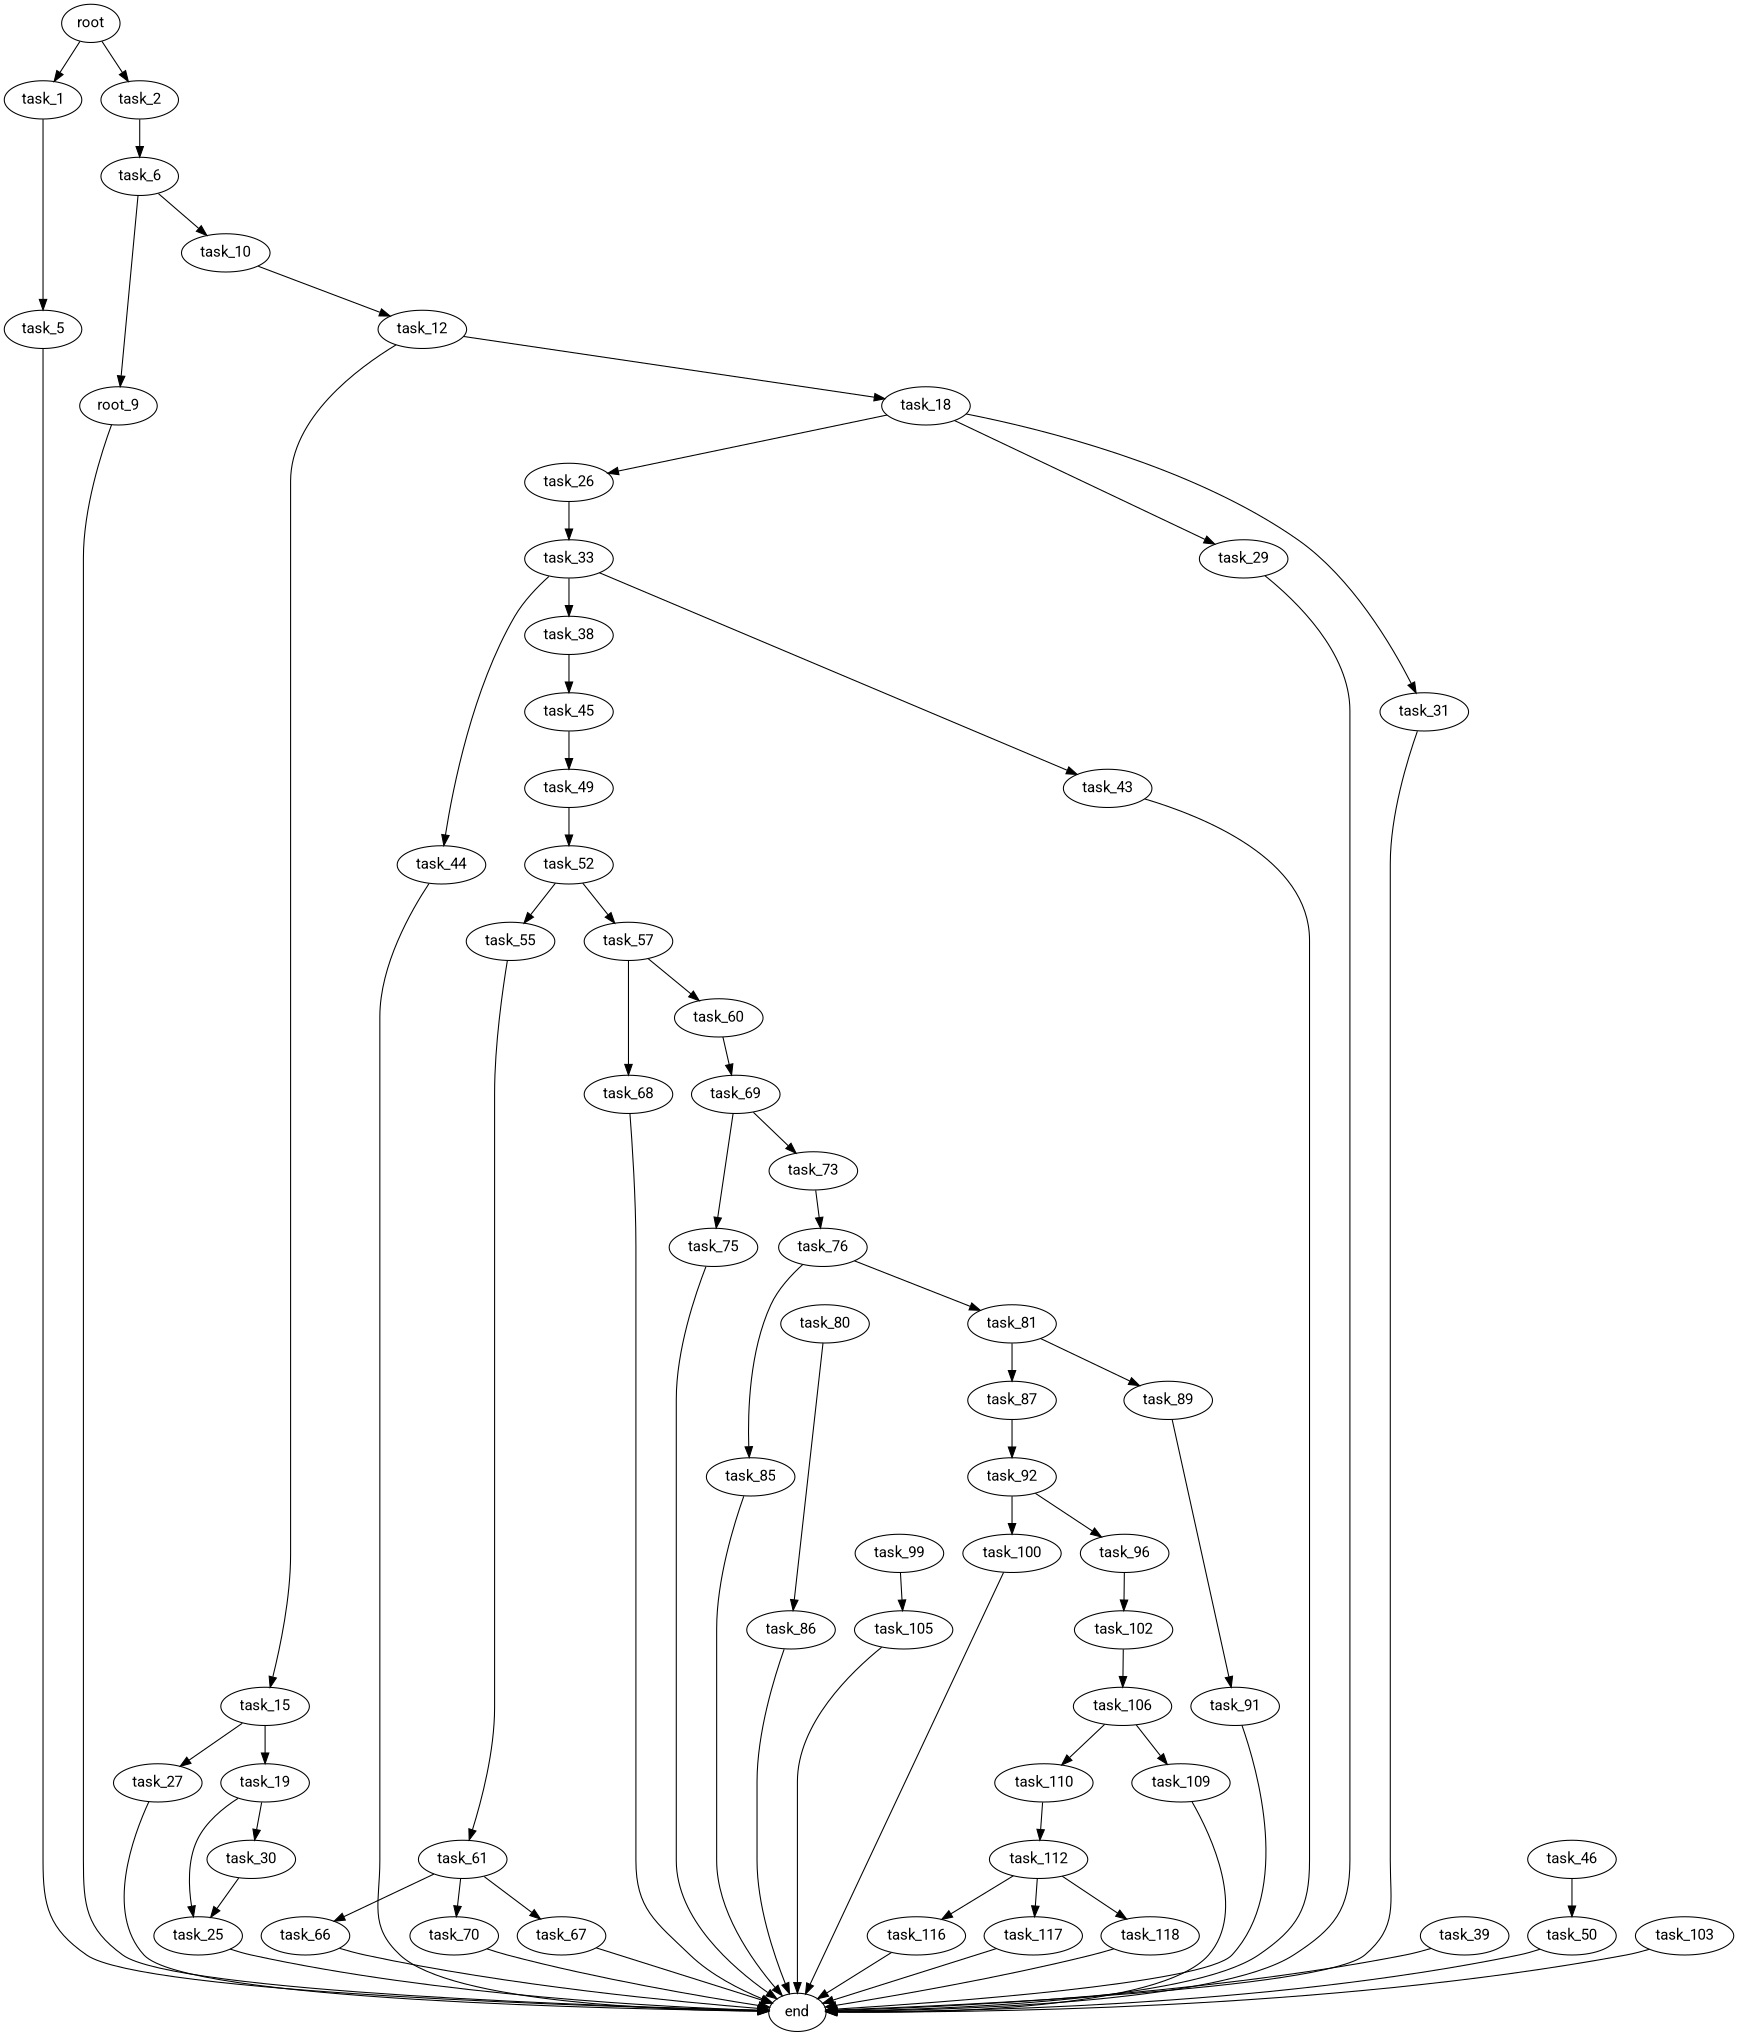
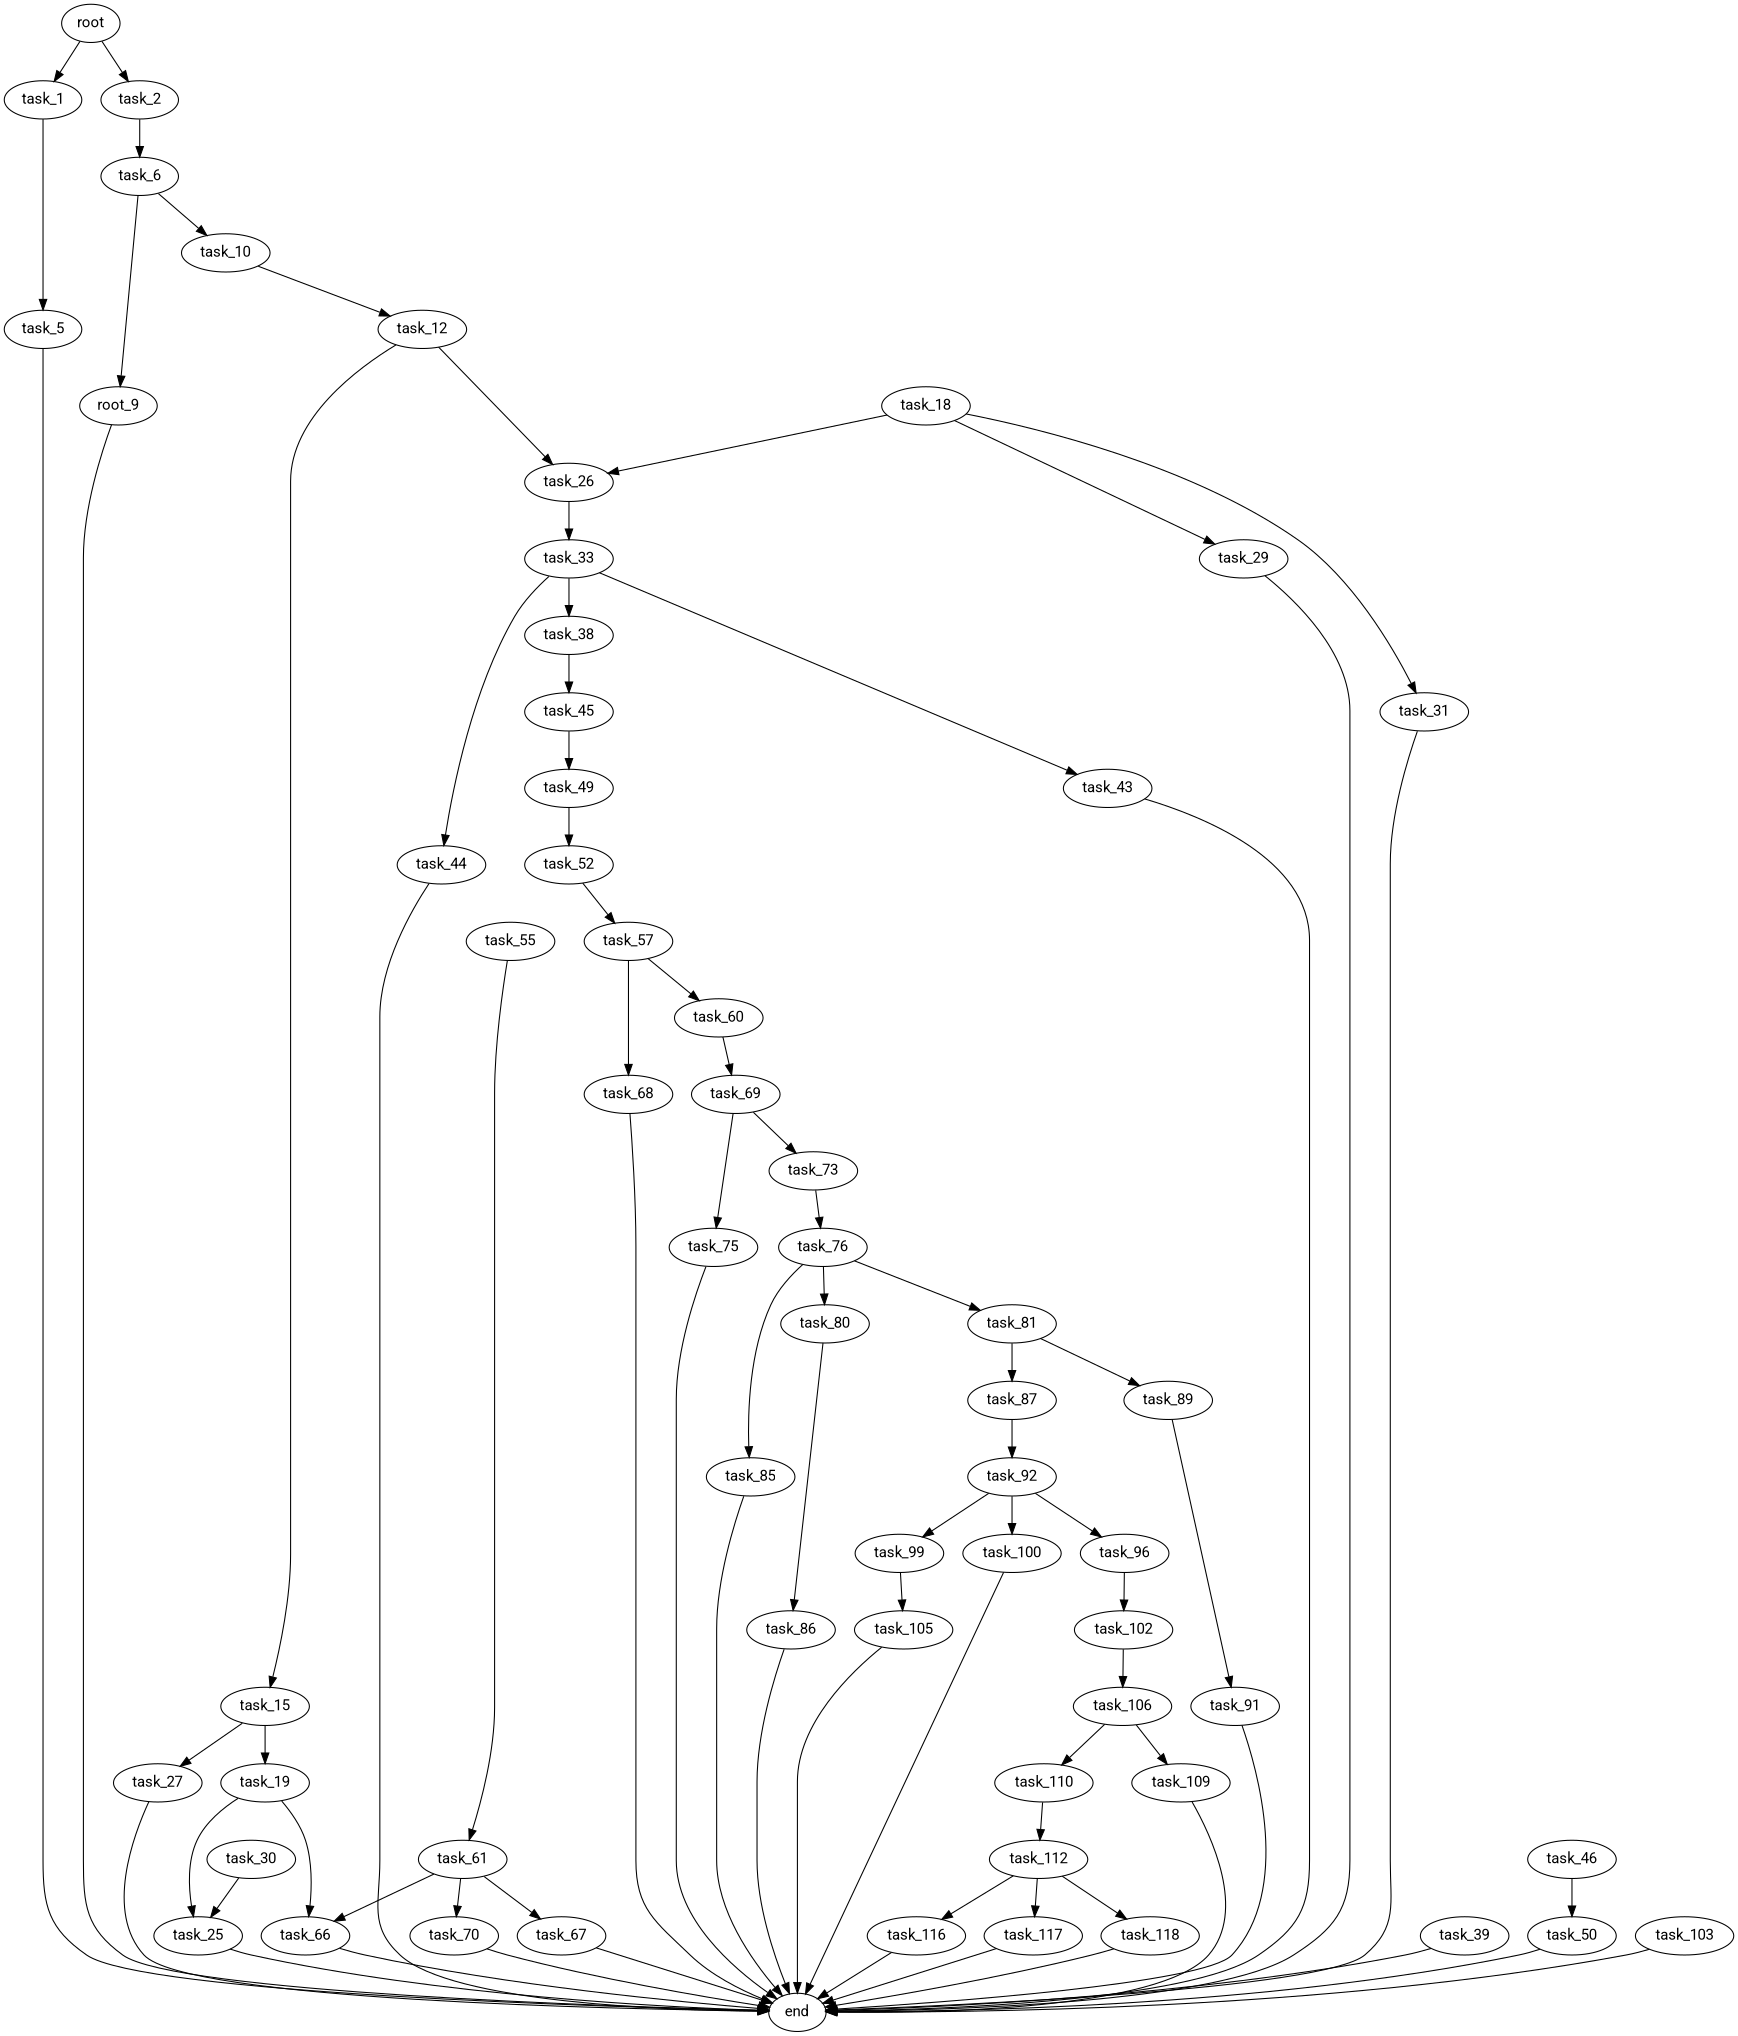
(669, 367) -> (492, 402)
(543, 899) -> none
none -> (824, 1280)
none -> (960, 1512)
(259, 1816) -> (308, 1850)
